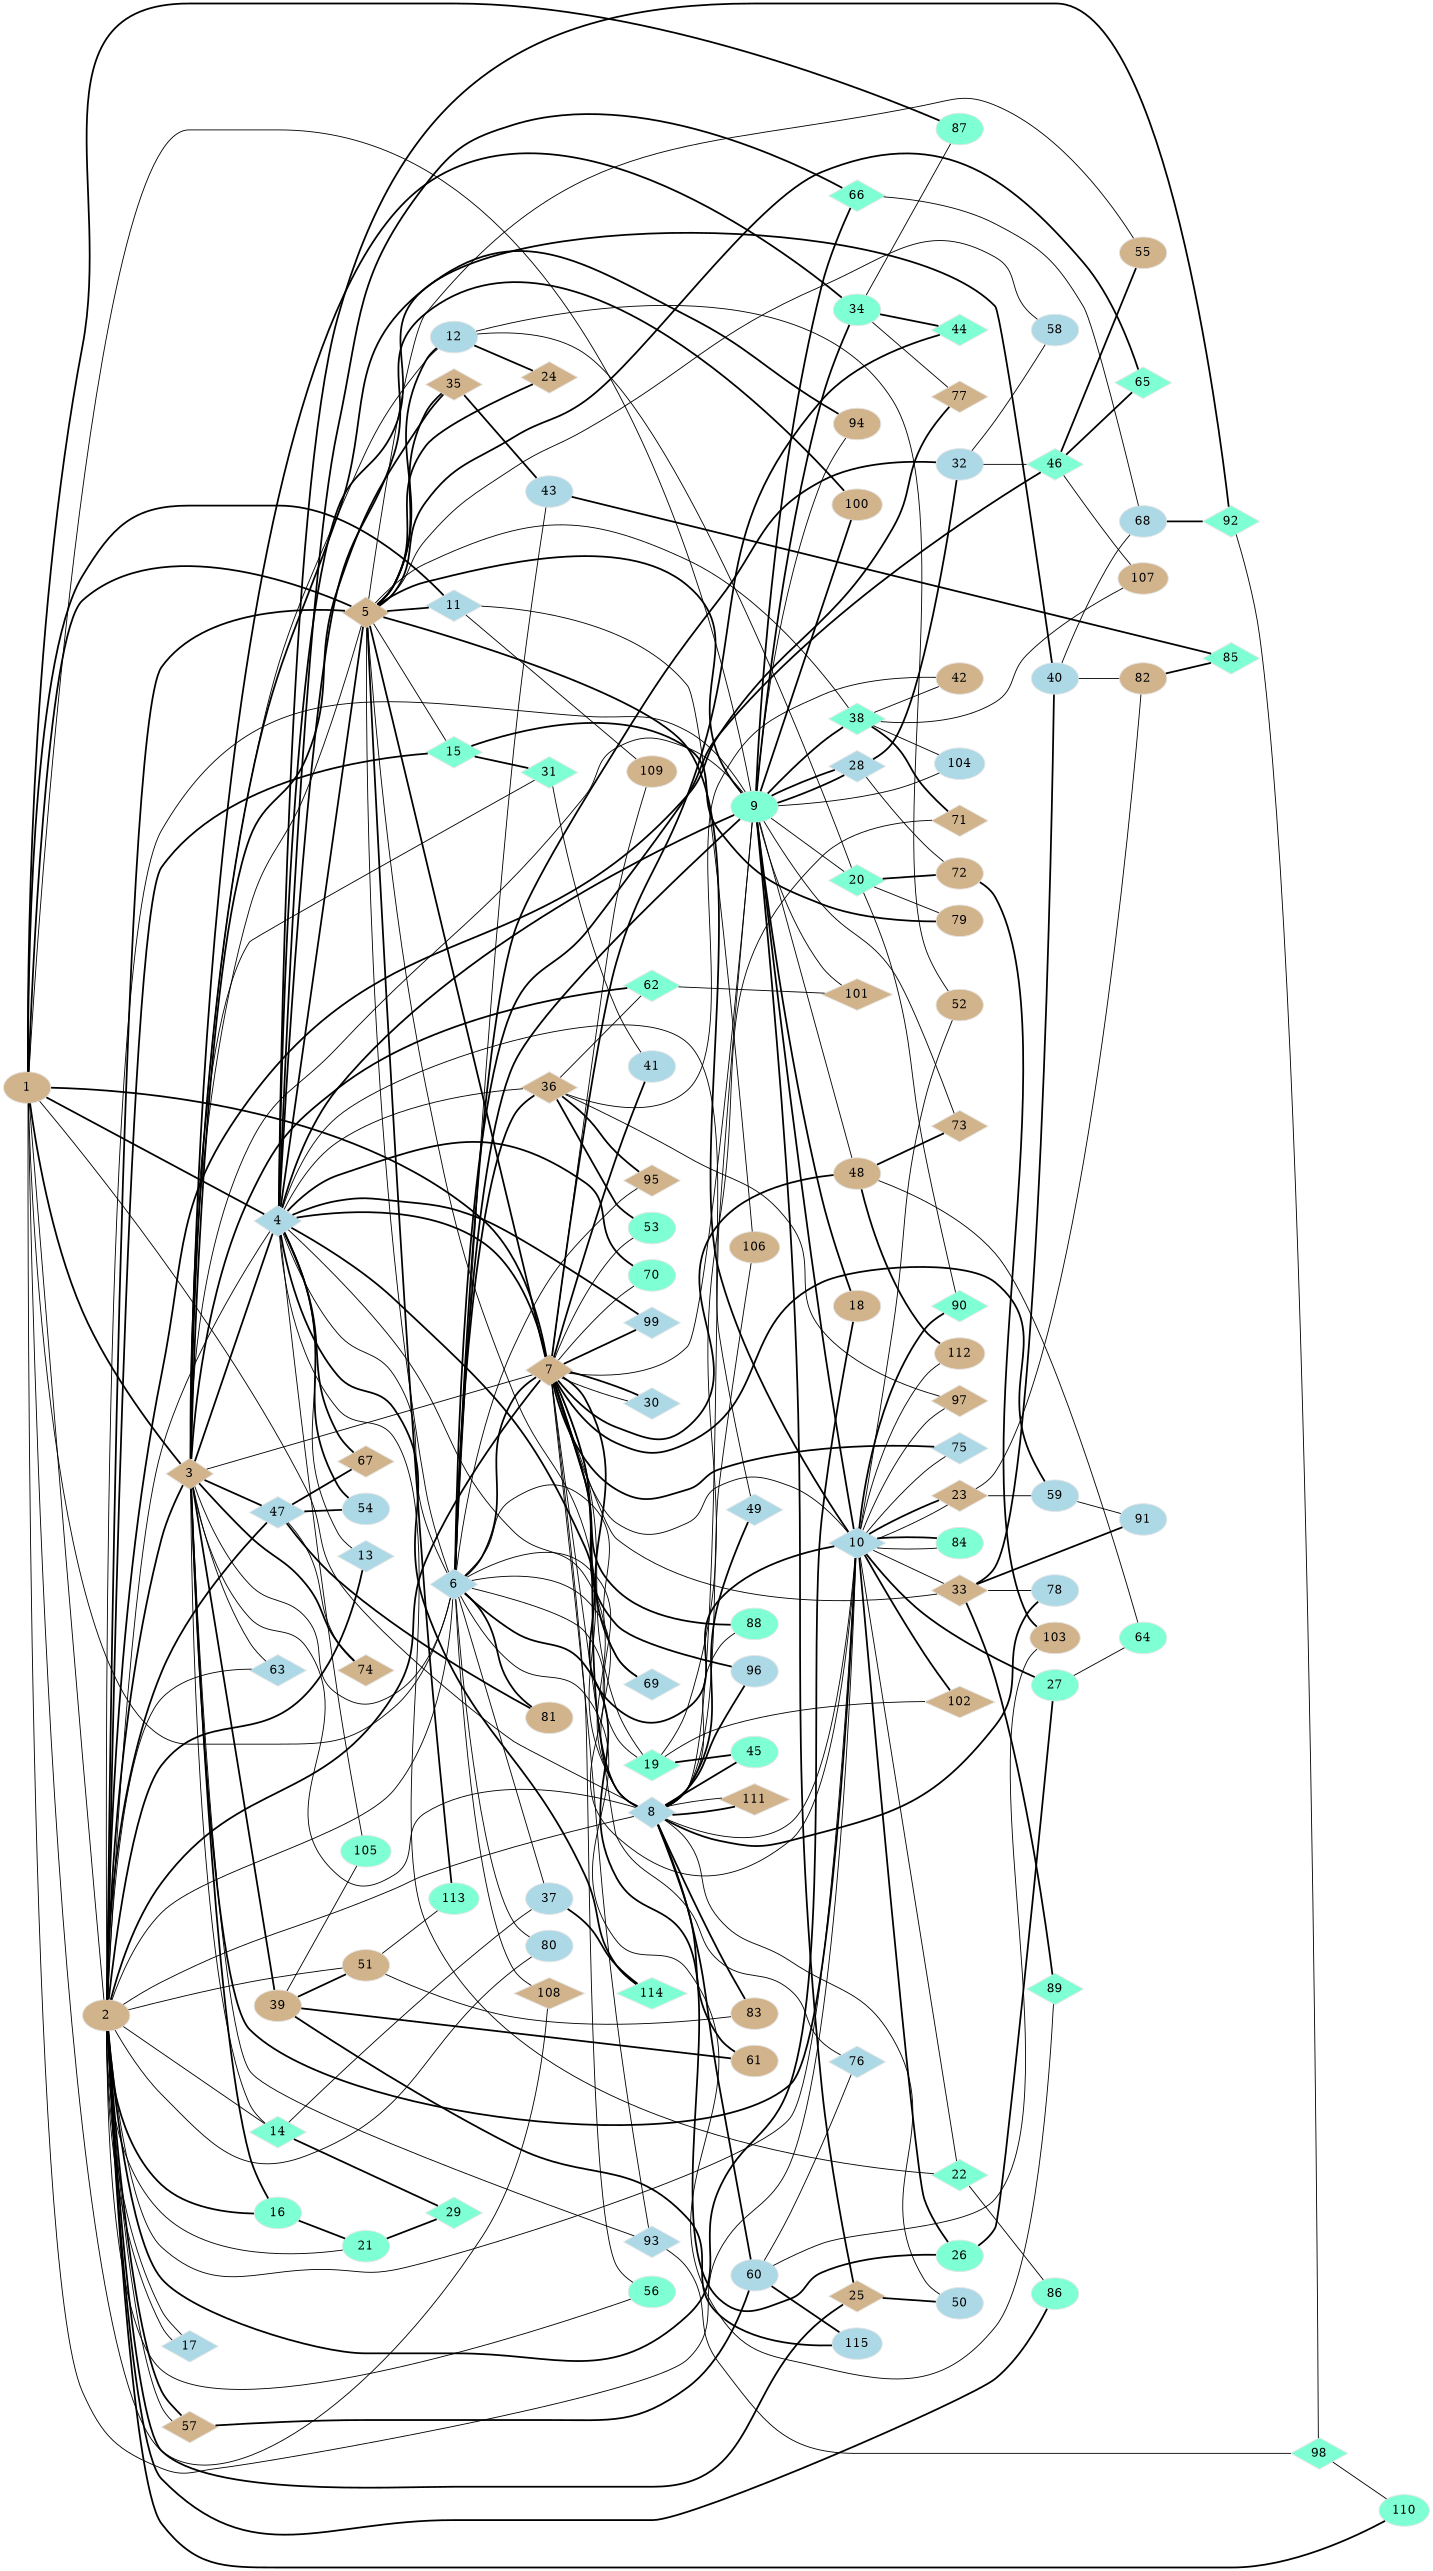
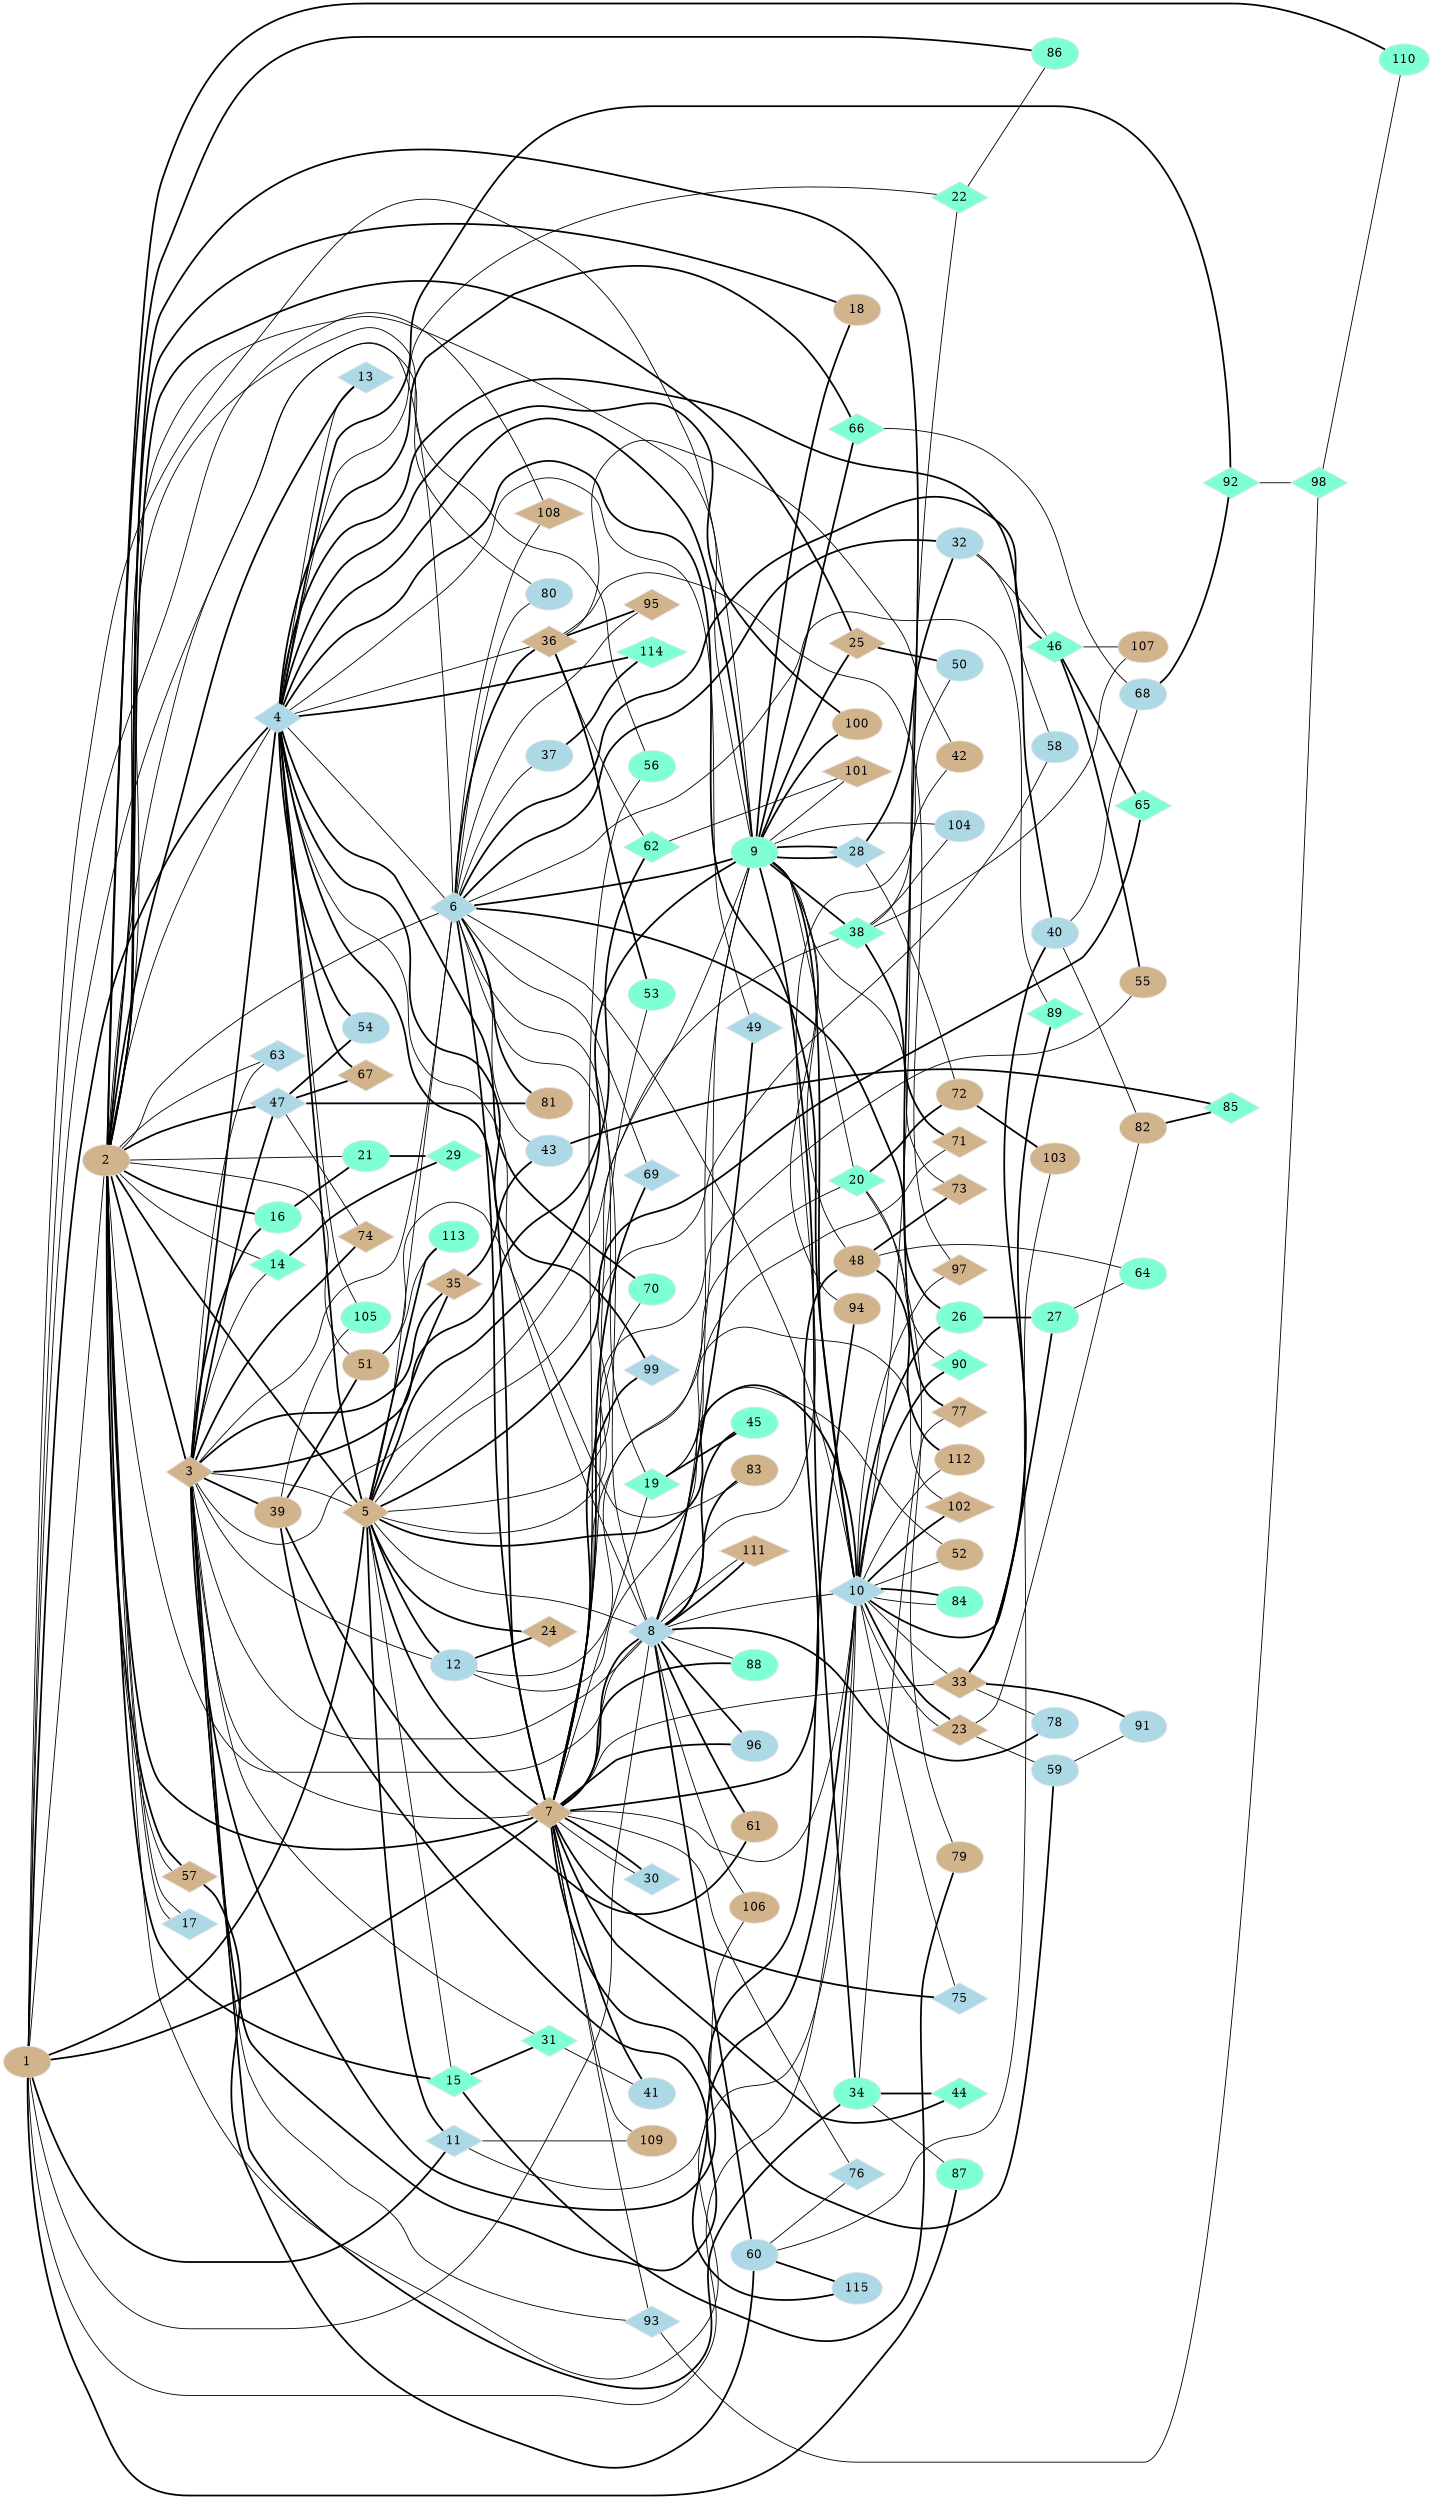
(76, 1296) -> none
(407, 2012) -> none
